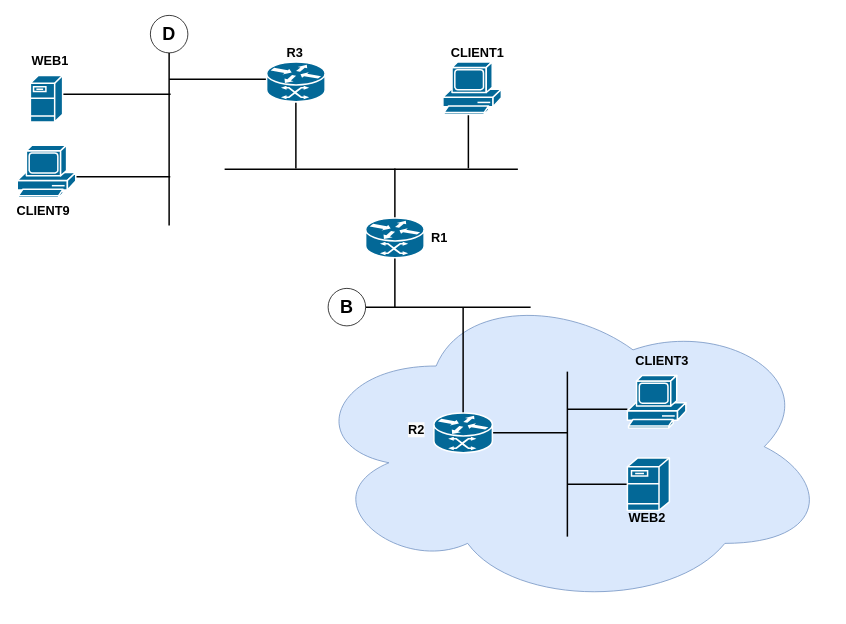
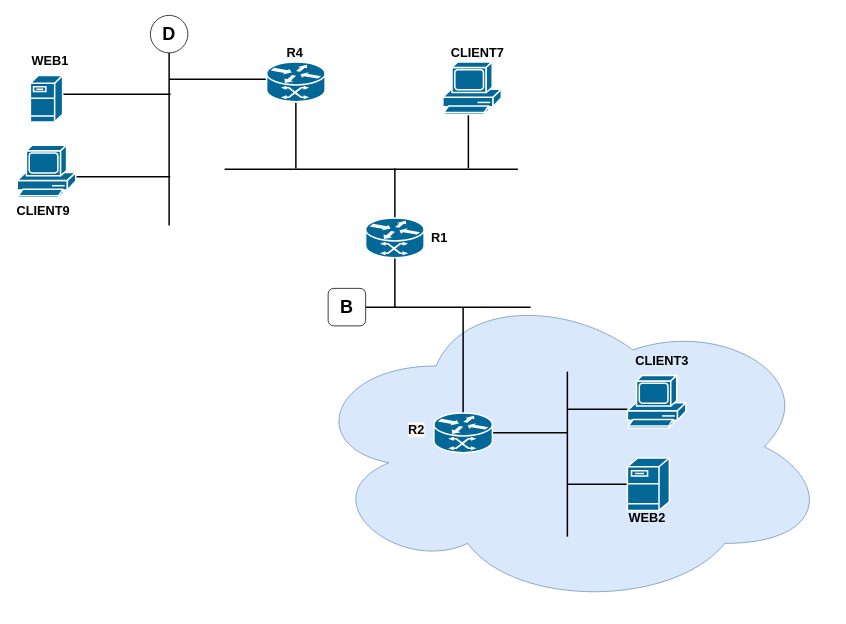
(292, 41) -> (292, 41)
(469, 41) -> (469, 41)
(347, 307) -> (347, 307)
